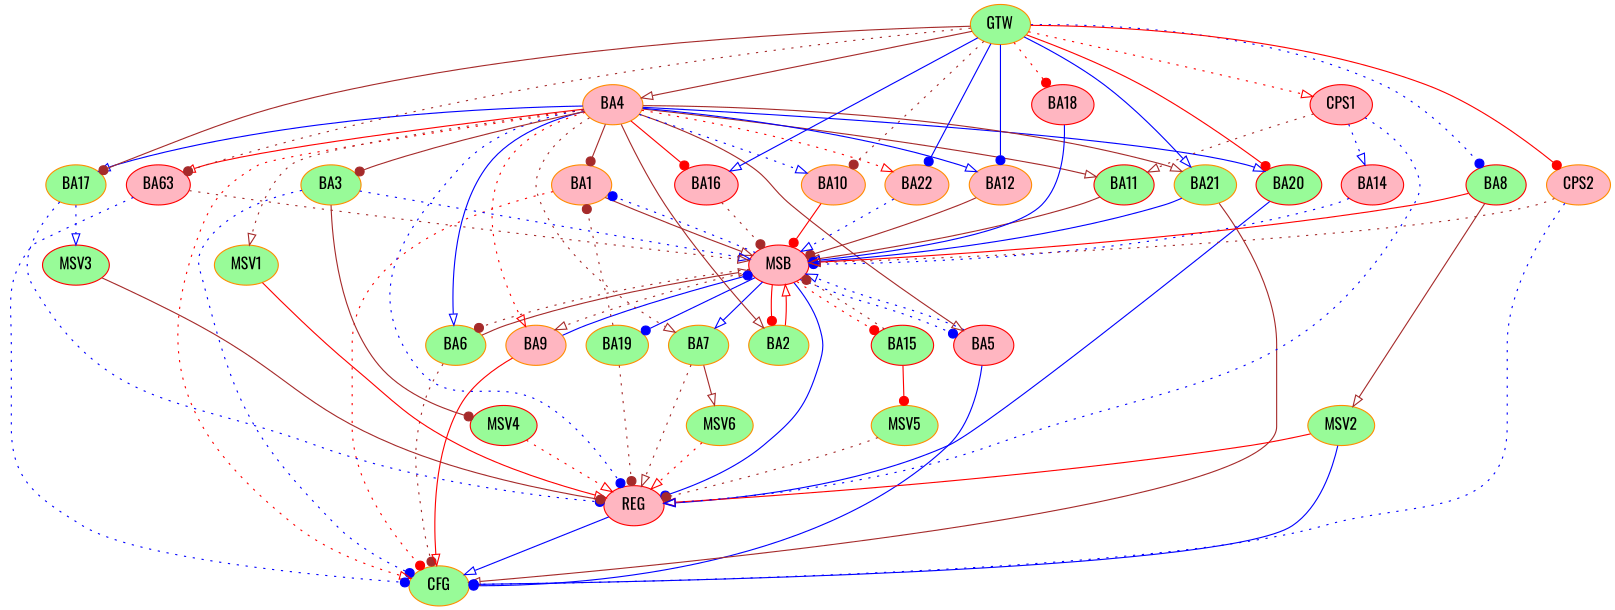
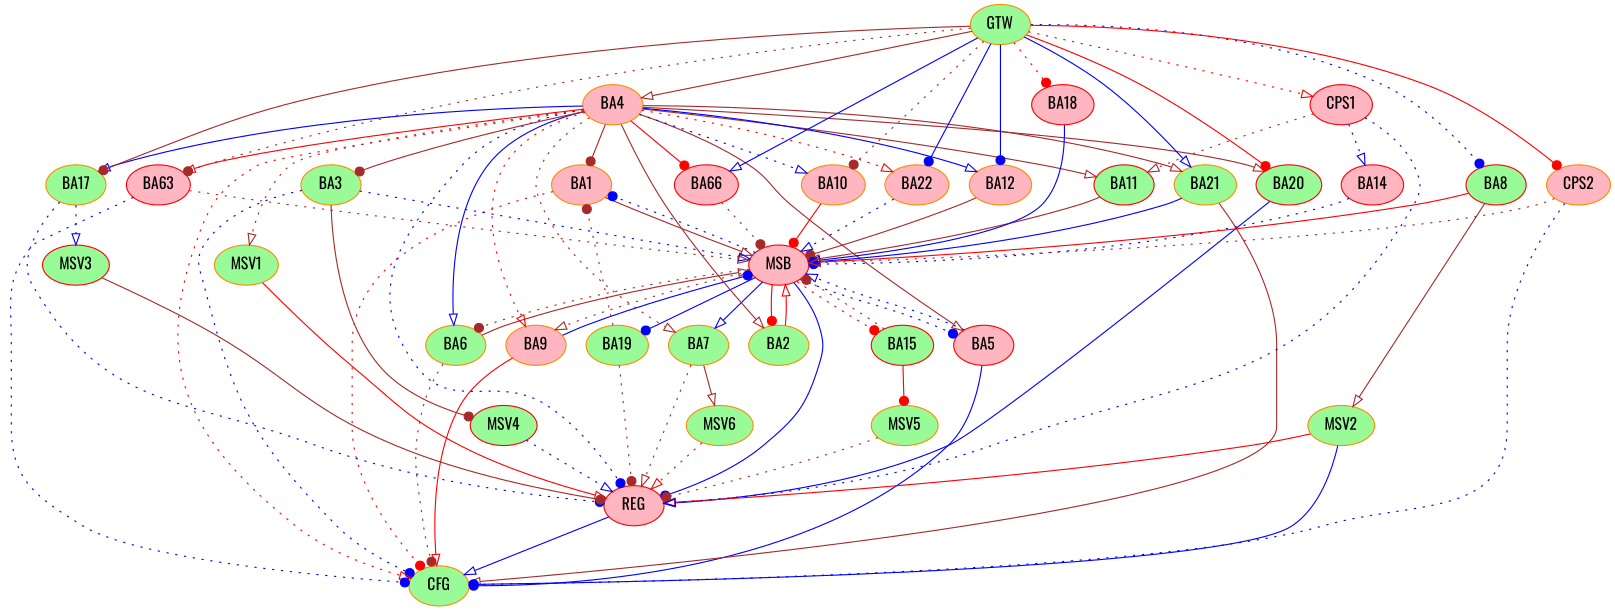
(1103, 142) -> (1103, 142)
(706, 185) -> (706, 185)
(564, 463) -> (564, 463)
